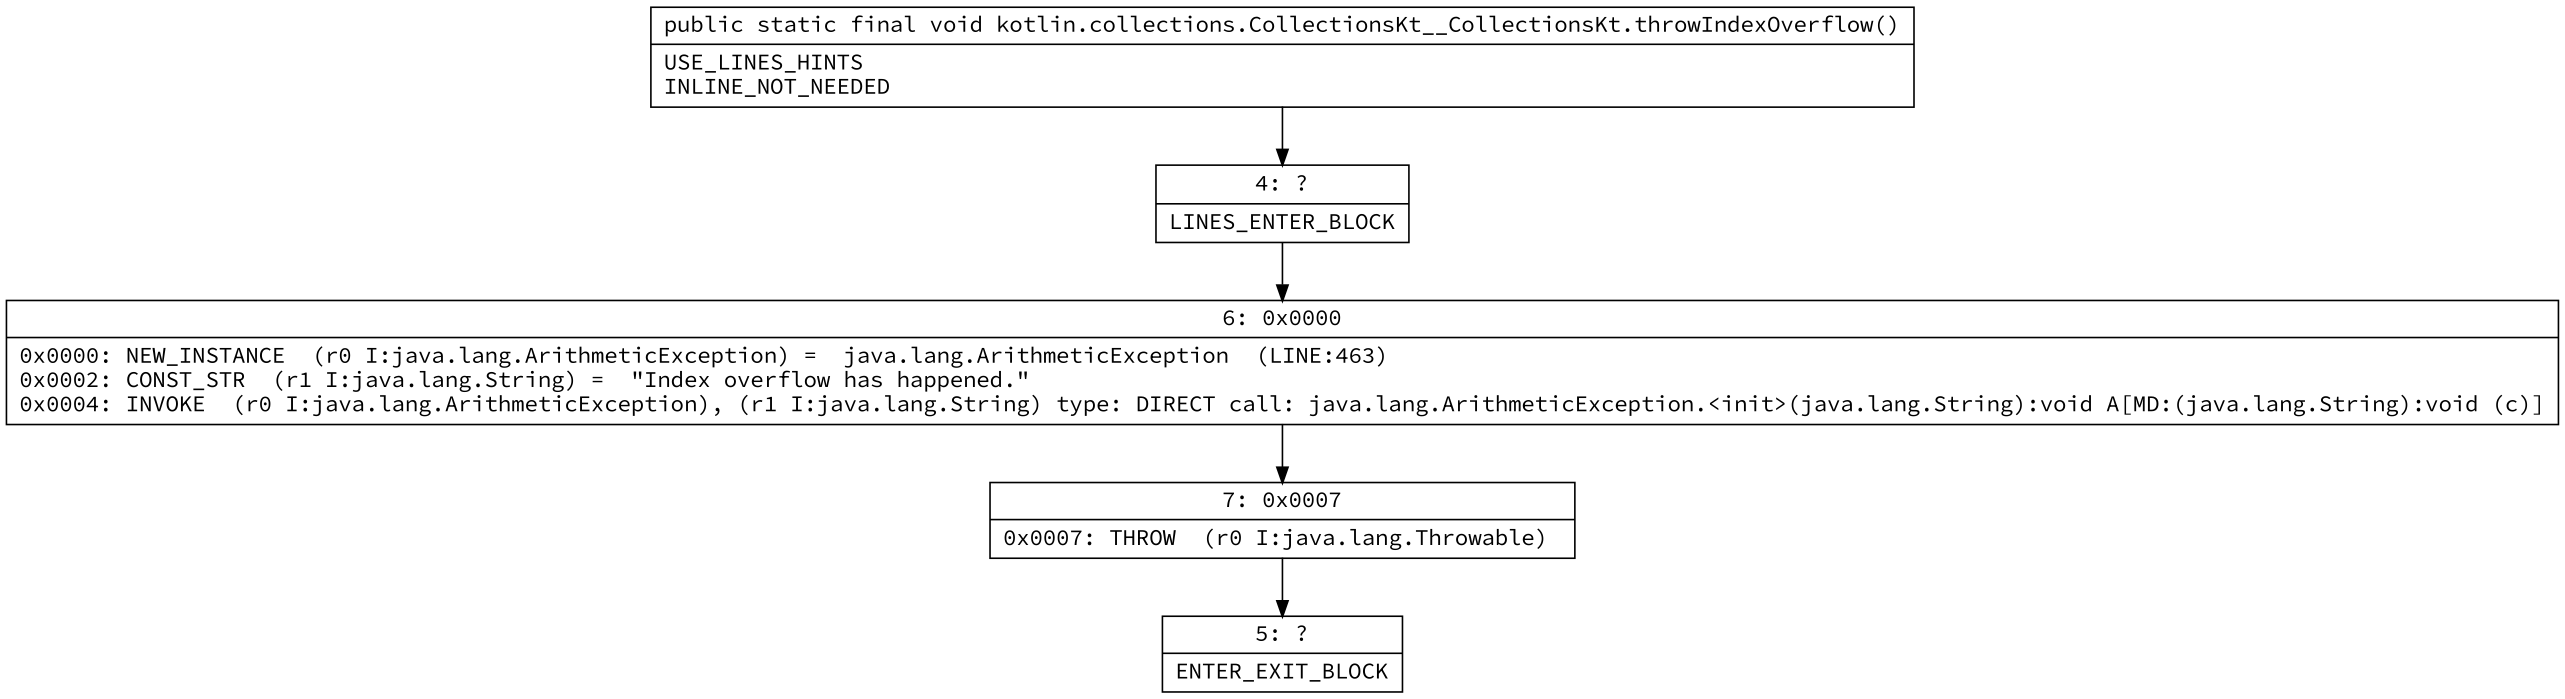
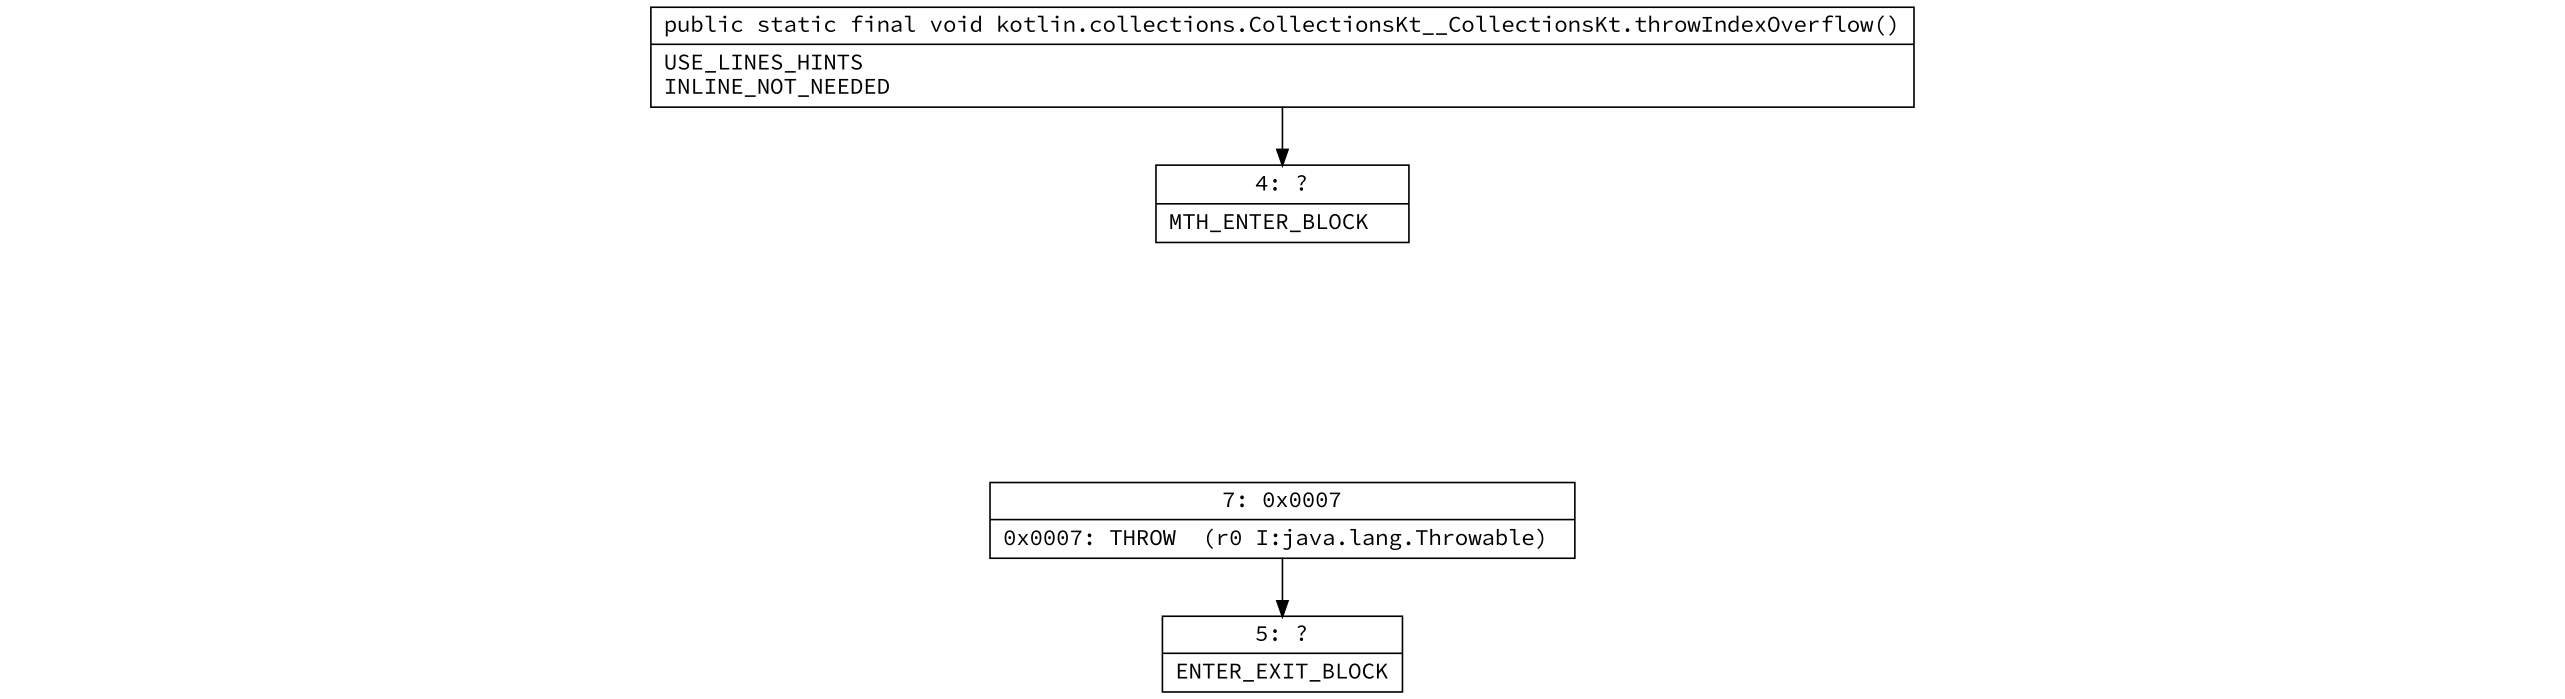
(1282, 222) -> (1269, 222)
(1282, 362) -> none
